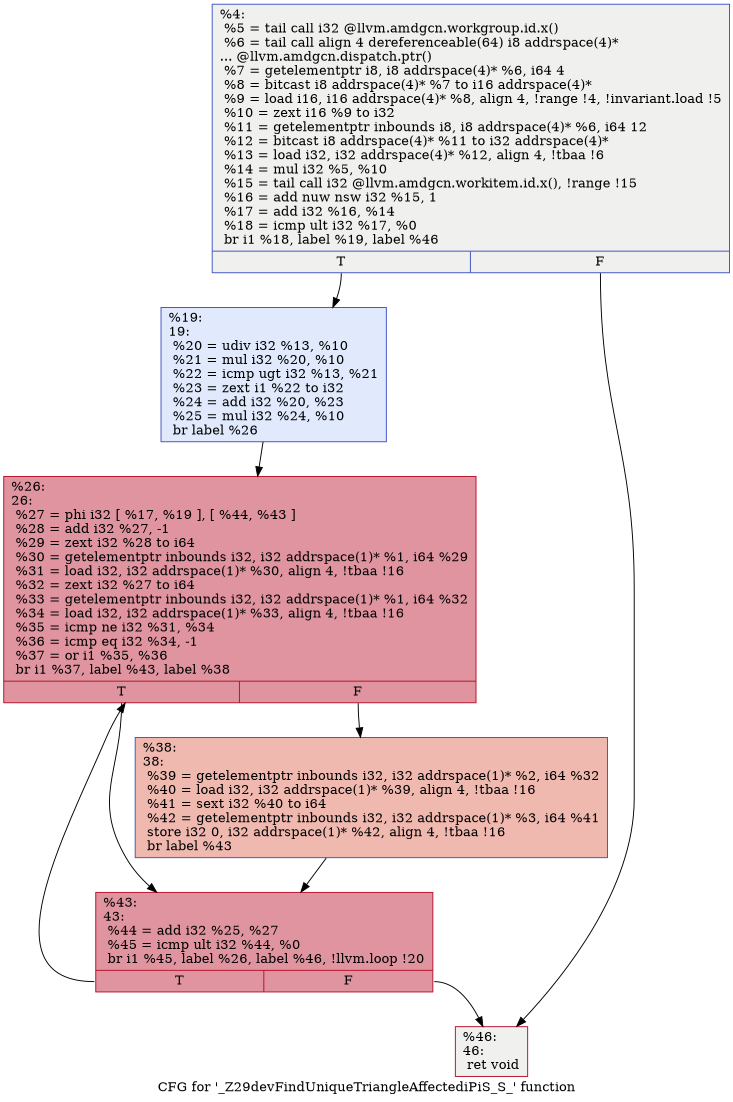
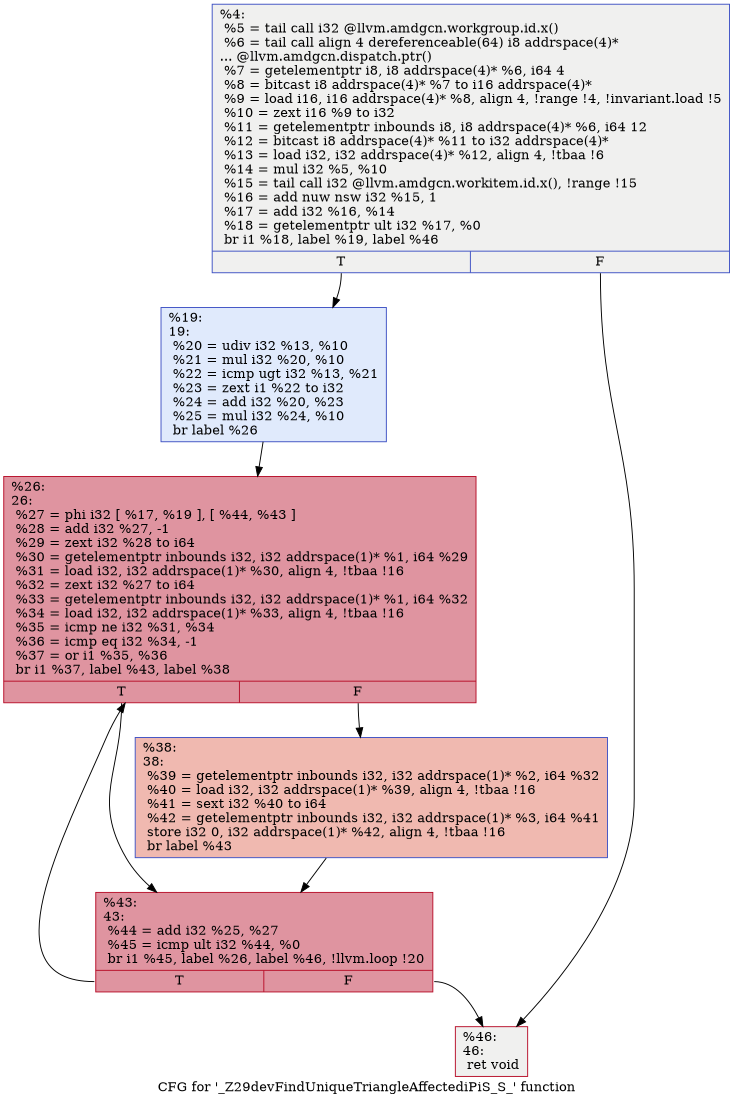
(319, 226) -> (351, 226)
